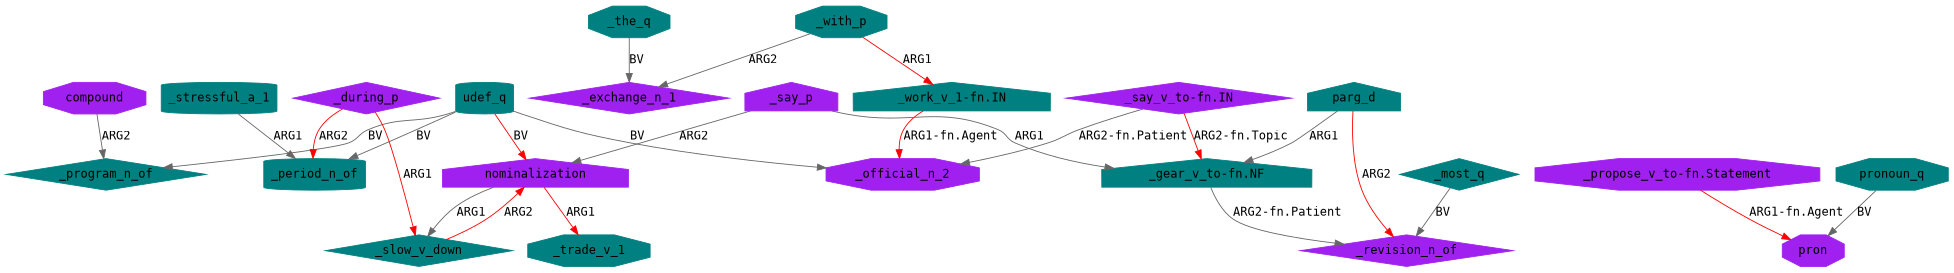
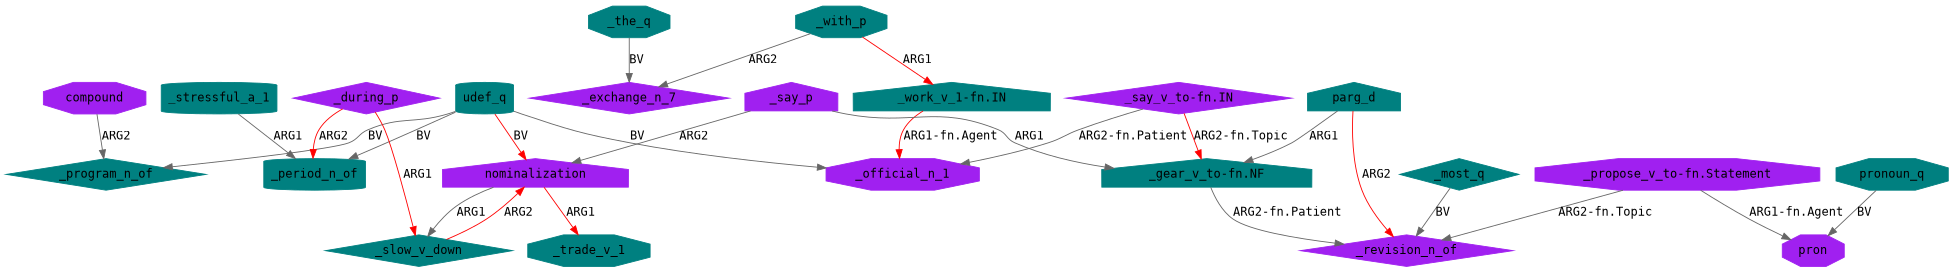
(629, 98) -> (629, 98)
(903, 174) -> (903, 174)
none -> (1537, 214)
(1741, 214) -> (1741, 214)
